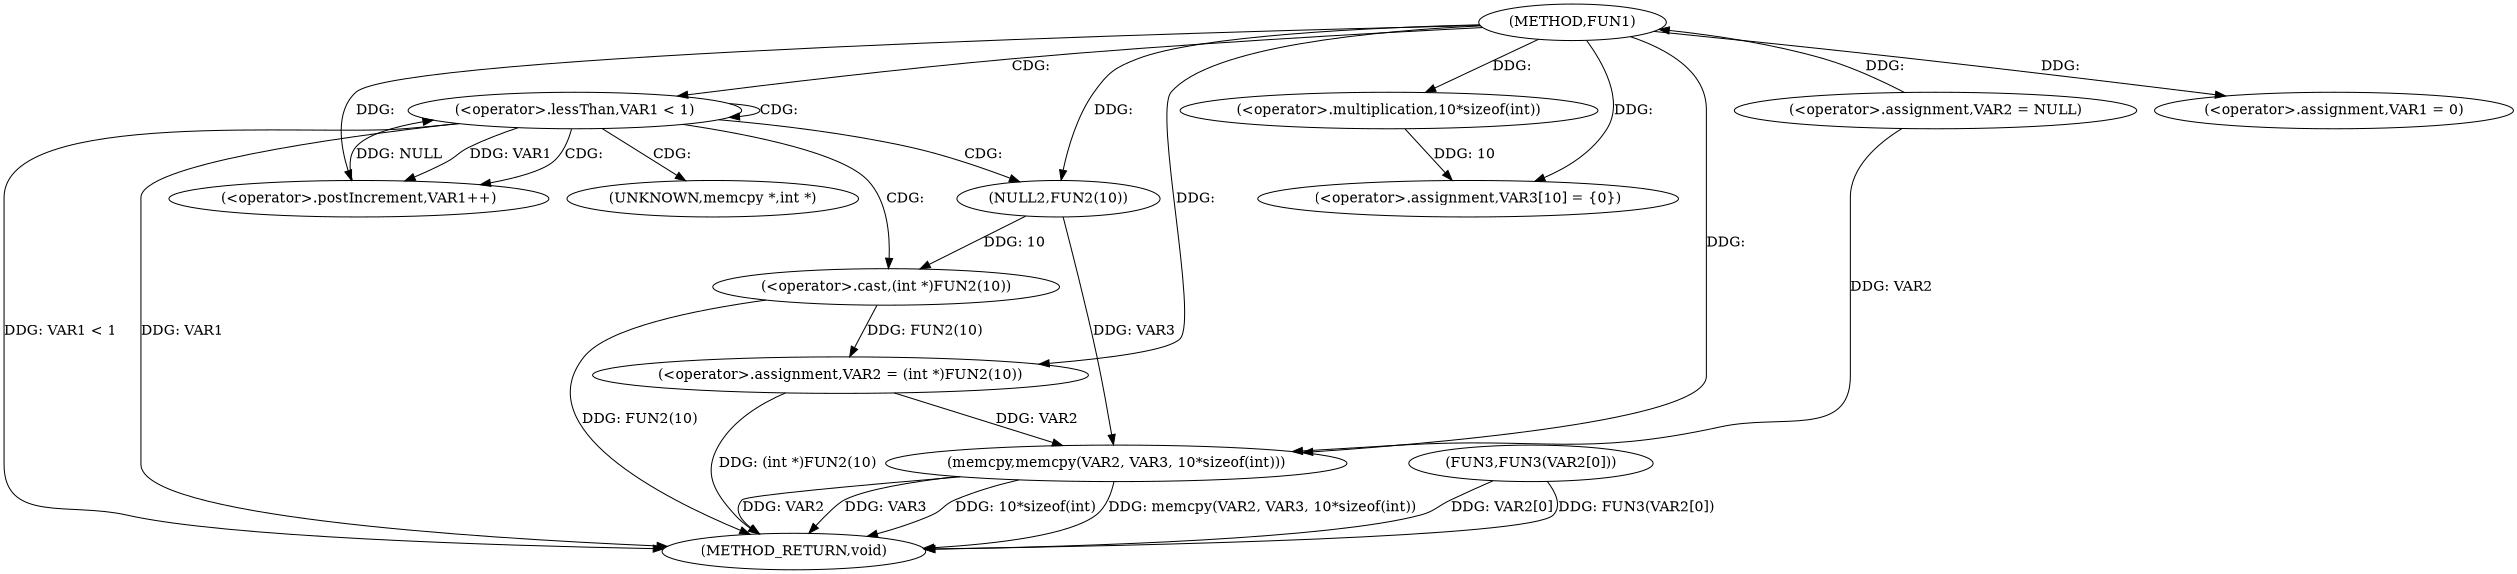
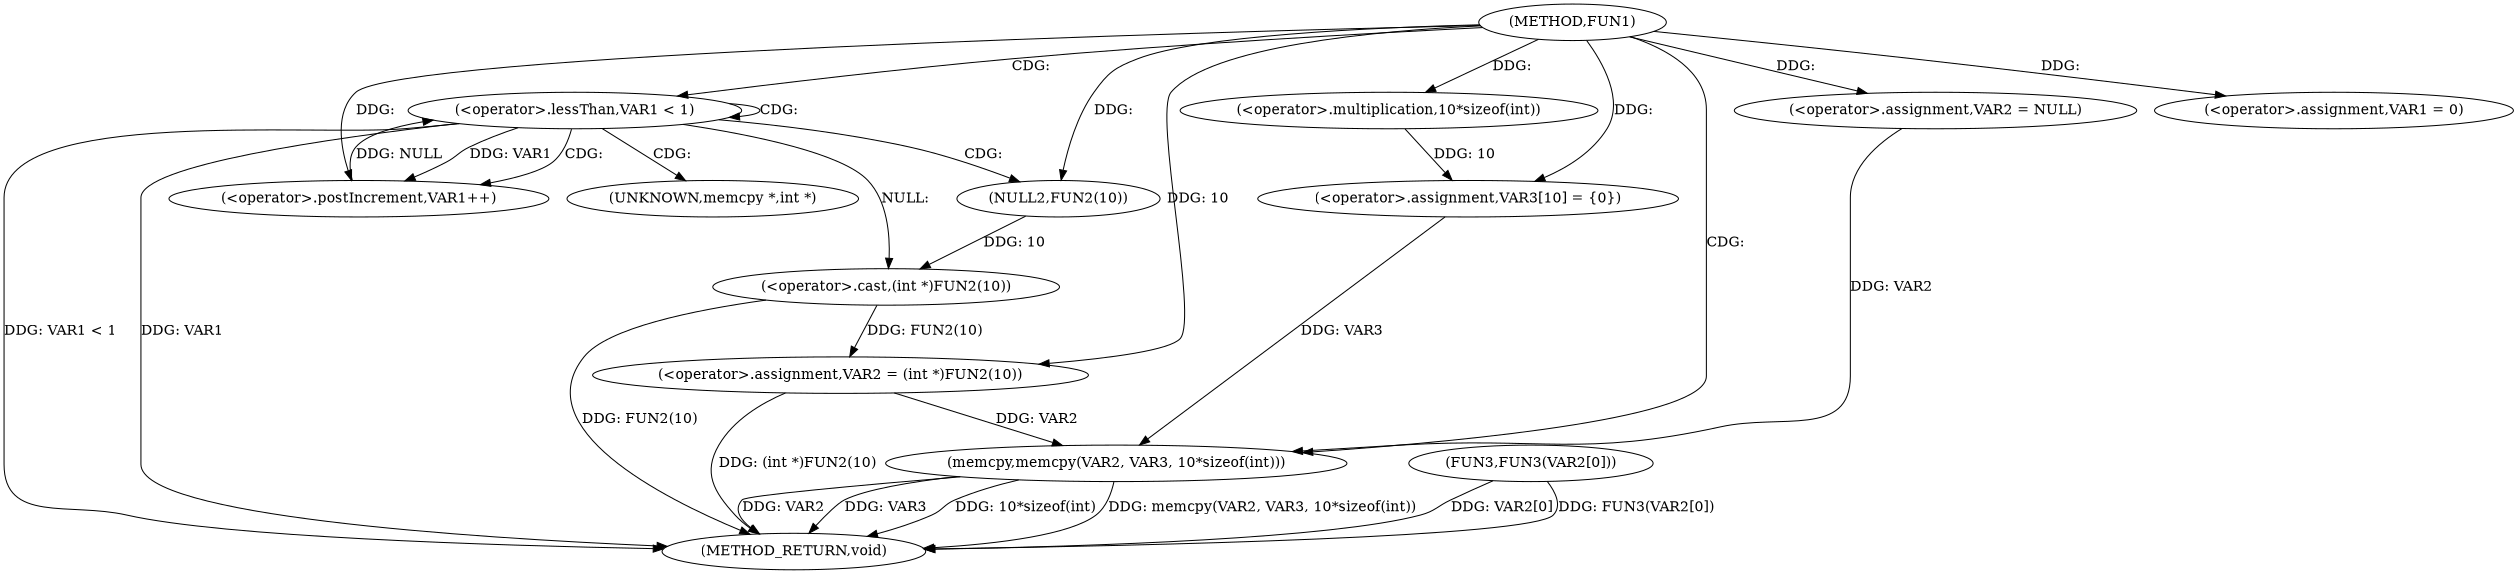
(1802, 53) -> (1744, 64)
(908, 199) -> (908, 199)
(1198, 199) -> (1198, 199)
(1728, 243) -> (1728, 243)
(1090, 325) -> (1296, 328)
